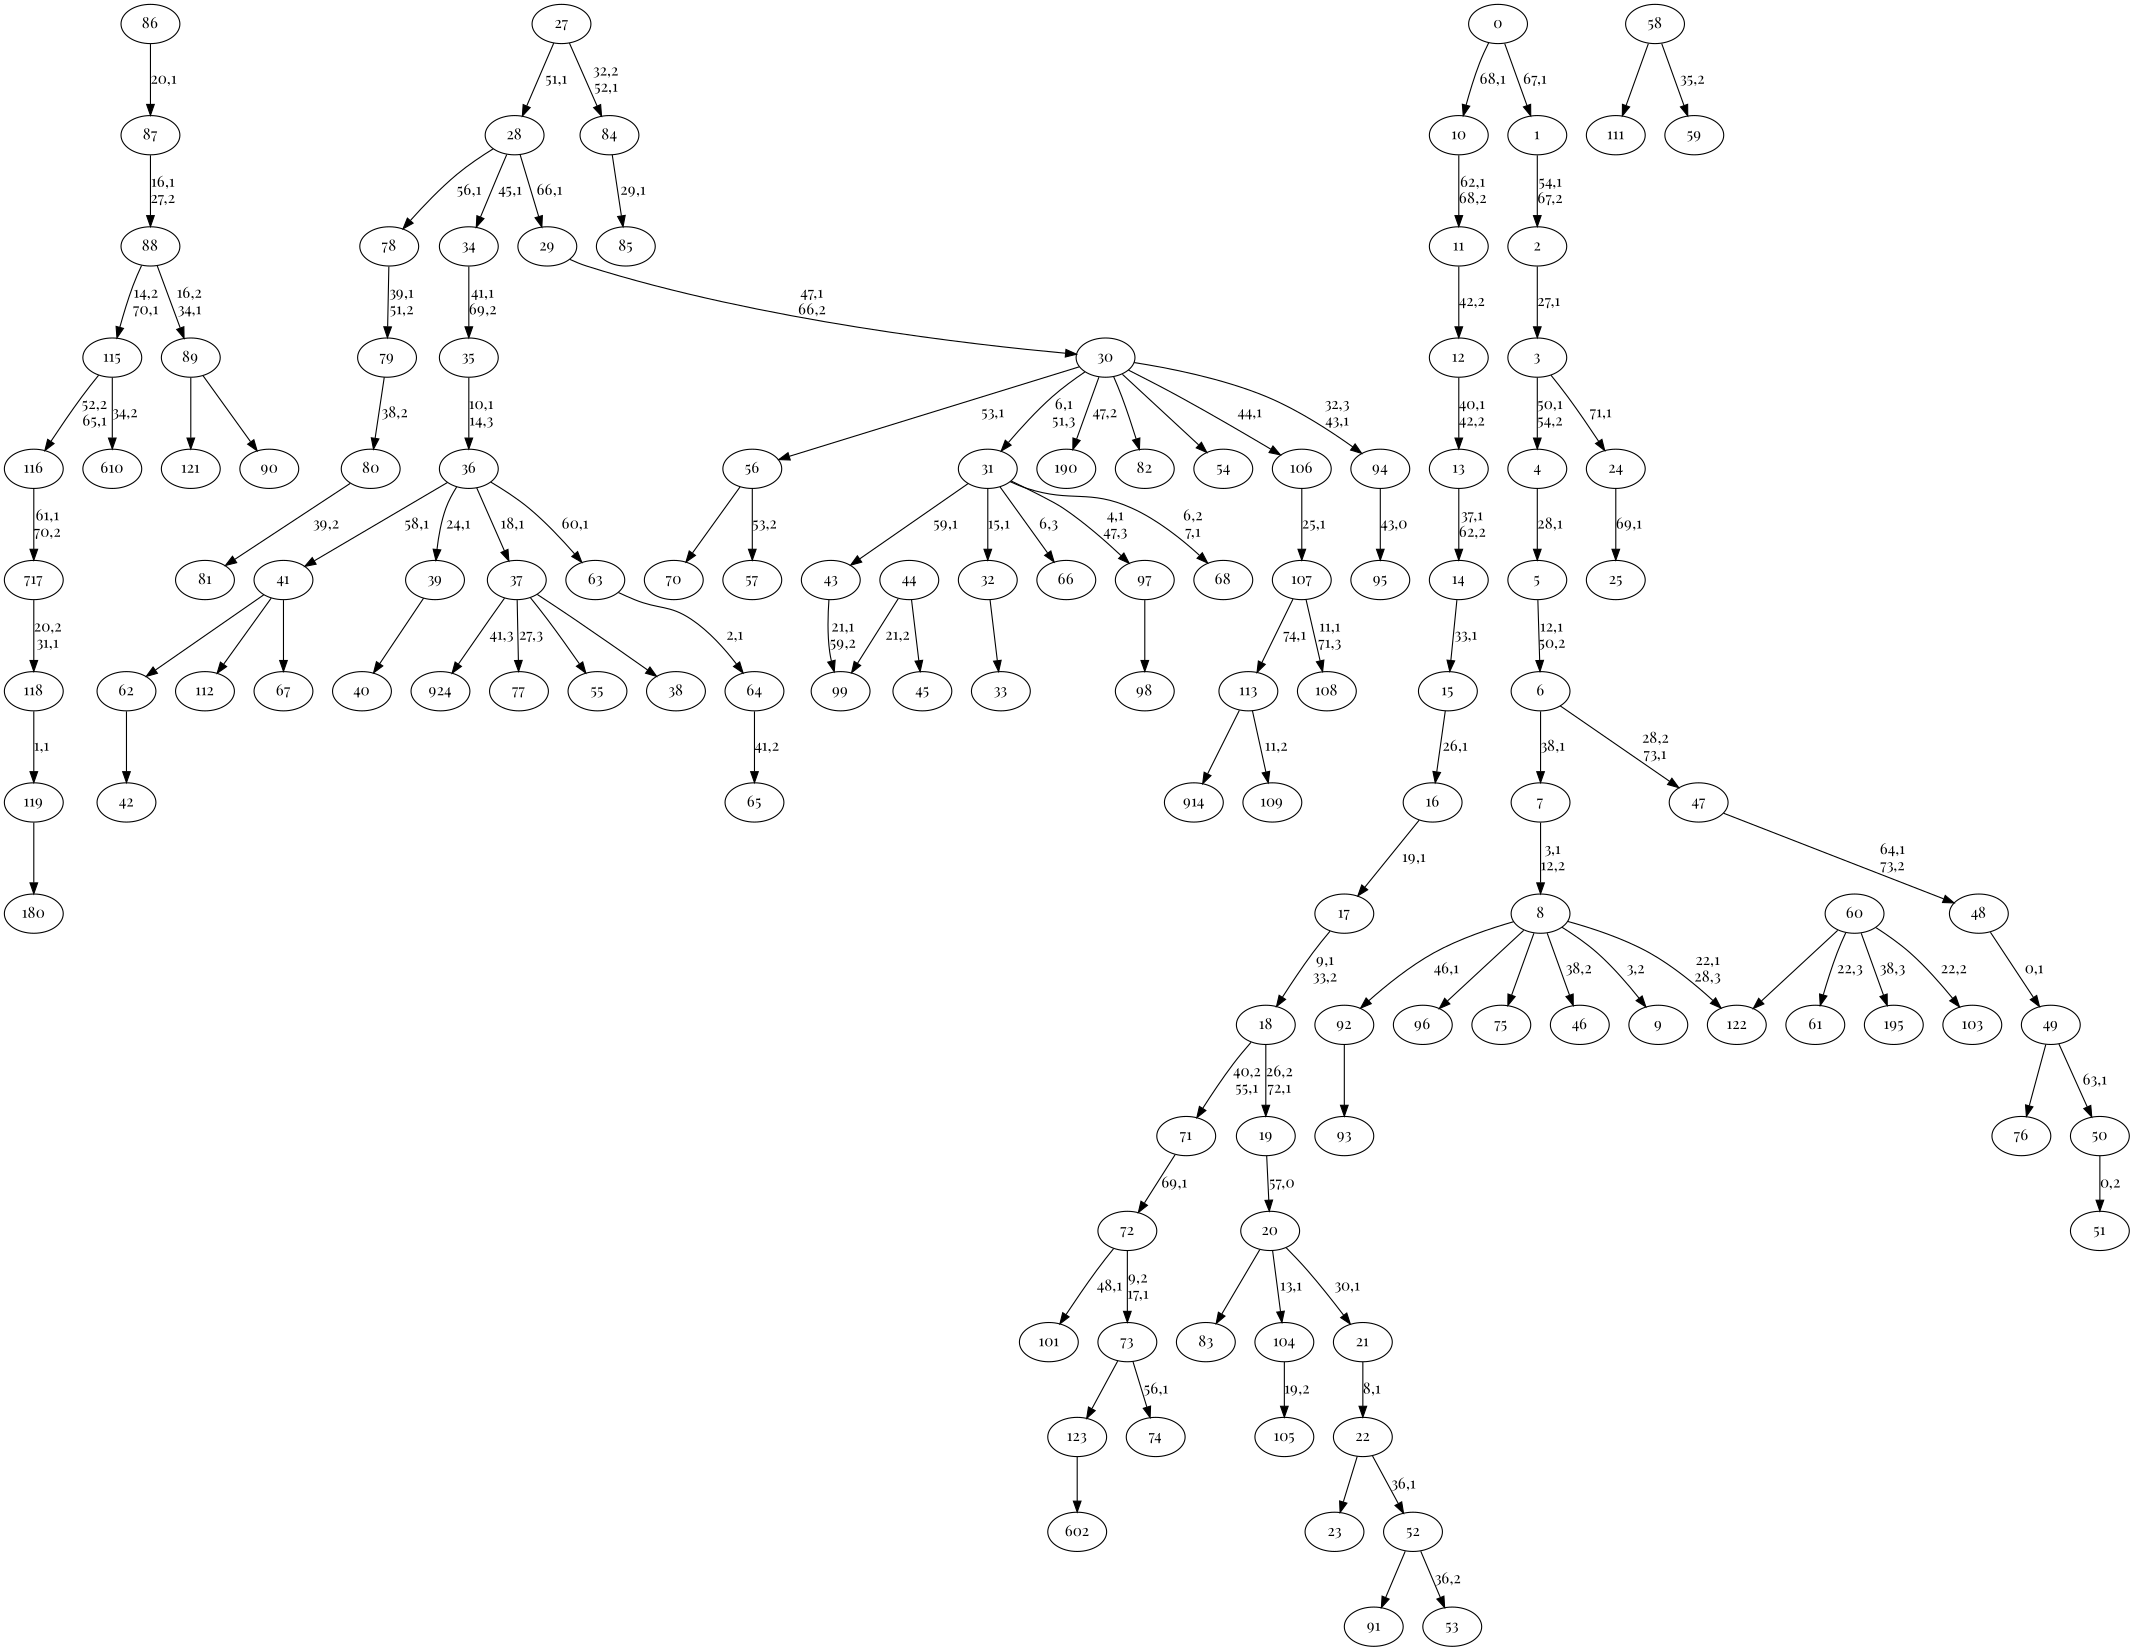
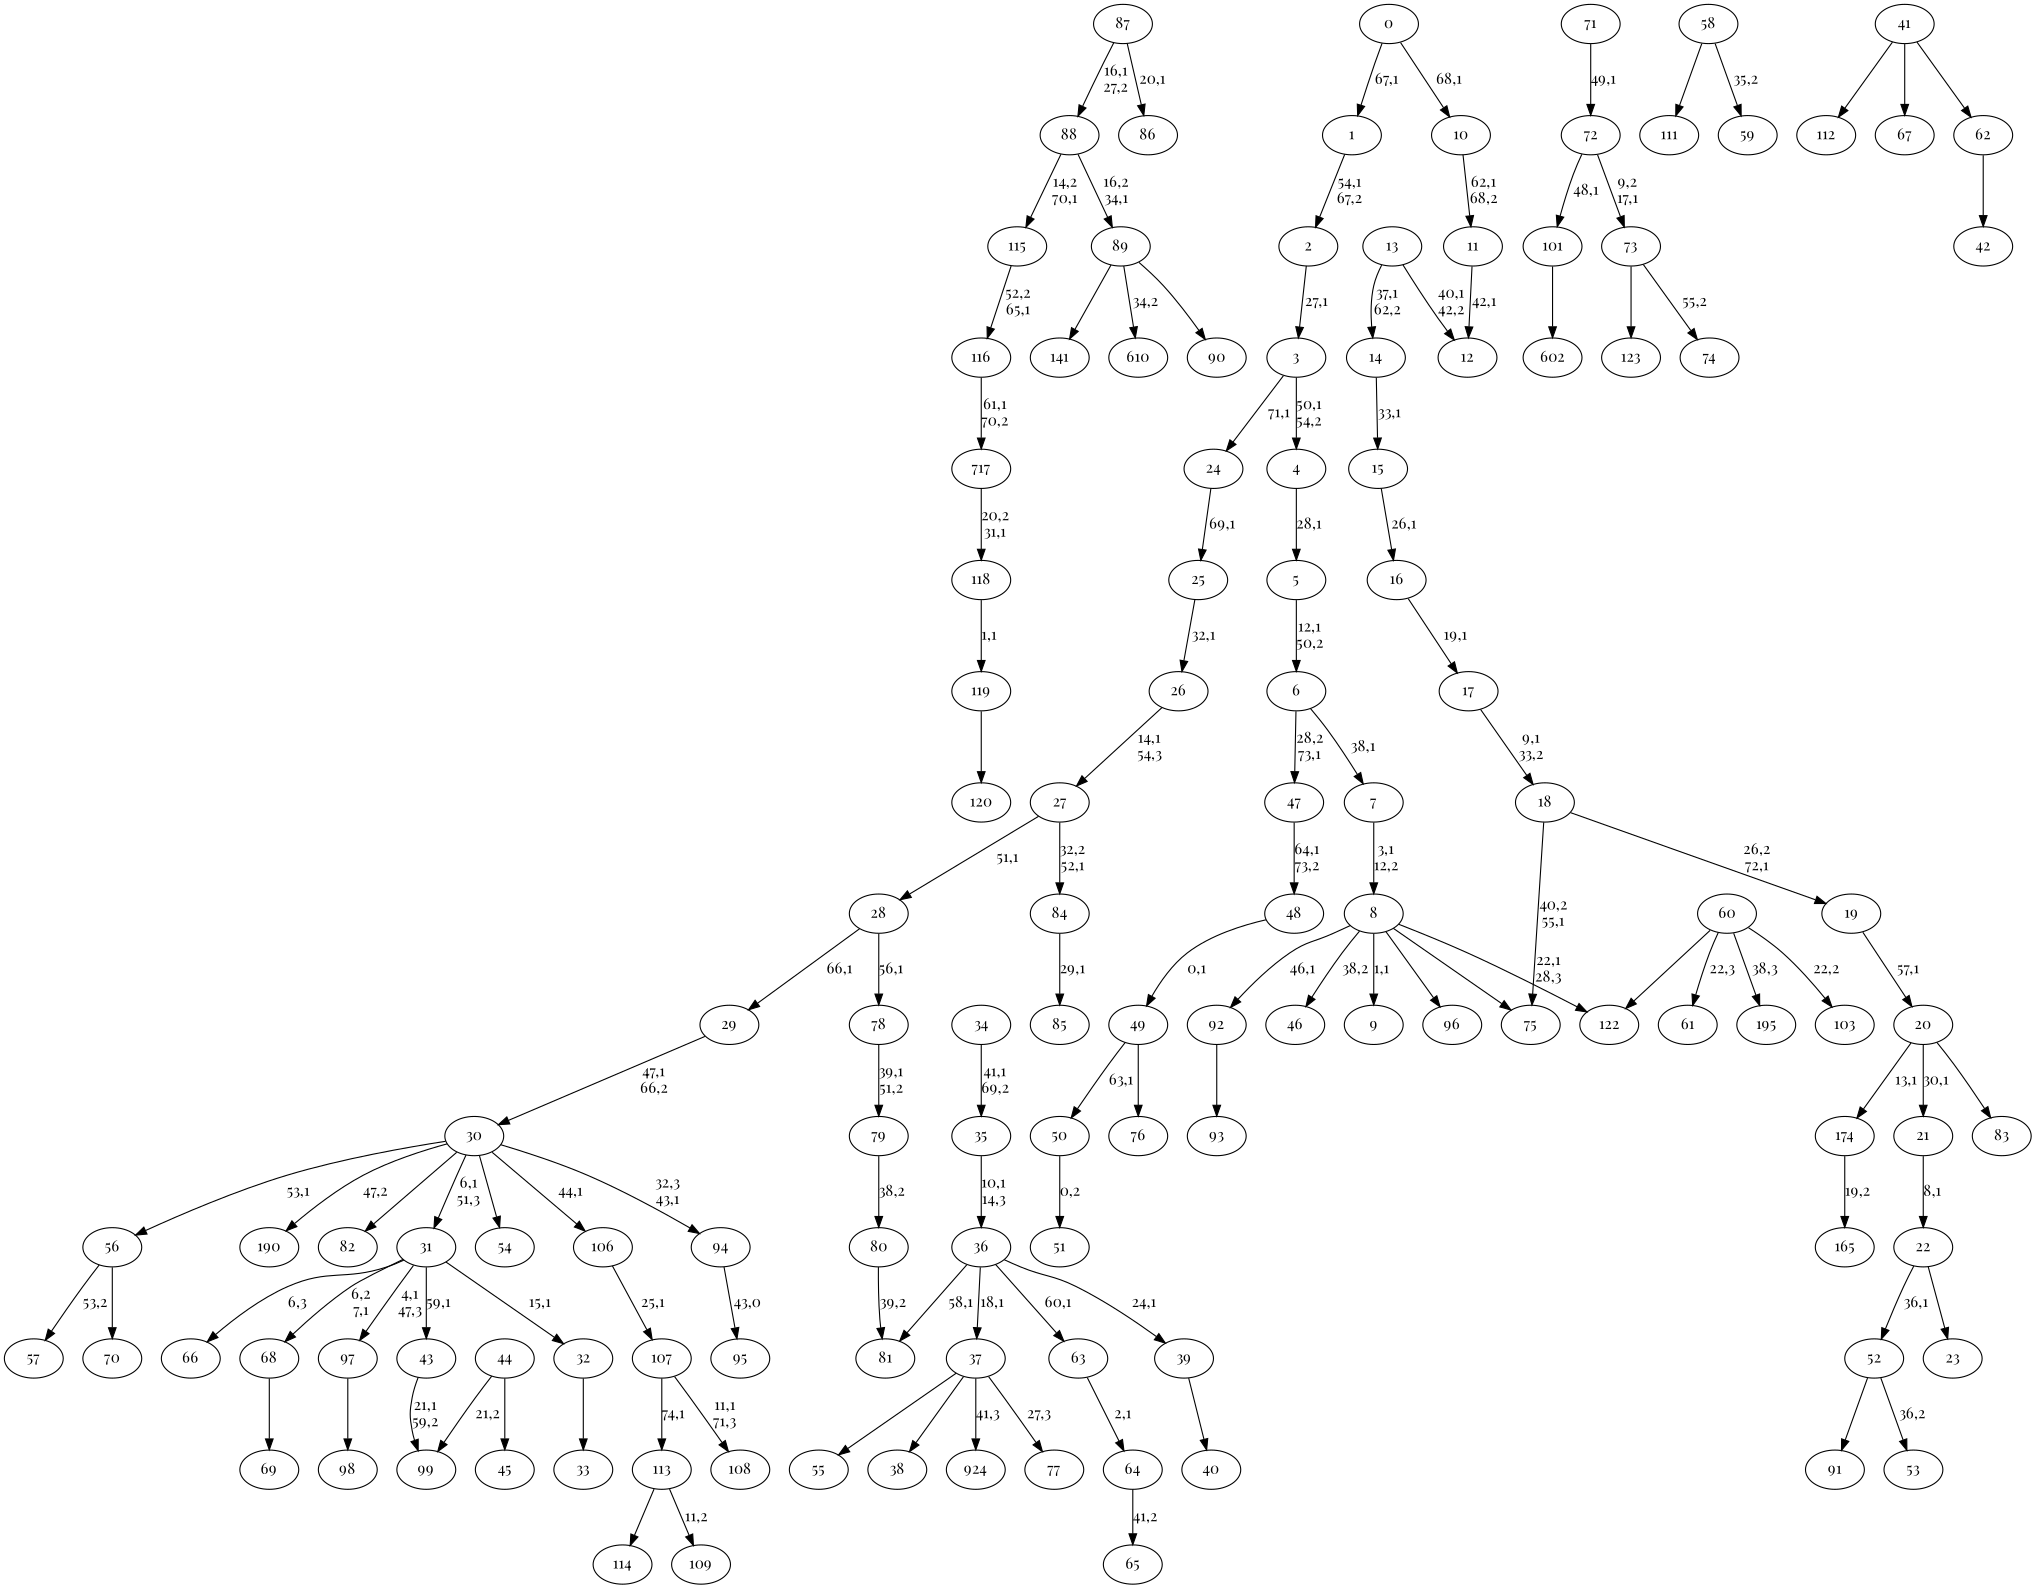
(150, 74) -> (1134, 74)
(493, 186) -> none
(1472, 302) -> (1484, 302)
(112, 408) -> (1129, 296)
(1459, 408) -> (1424, 299)
(191, 469) -> (1060, 358)
(381, 522) -> (937, 1299)
none -> (1179, 691)
(1194, 802) -> (623, 1565)
(34, 914) -> (981, 802)
(1636, 969) -> (1382, 969)
(1226, 1074) -> (1538, 908)
(1175, 1183) -> (1604, 80)
(1282, 1183) -> (1909, 969)
(1284, 1342) -> (1845, 1136)
(1156, 1390) -> (1695, 302)
(1284, 1437) -> (1845, 1247)
none -> (269, 1470)
(1077, 1479) -> (1553, 297)
